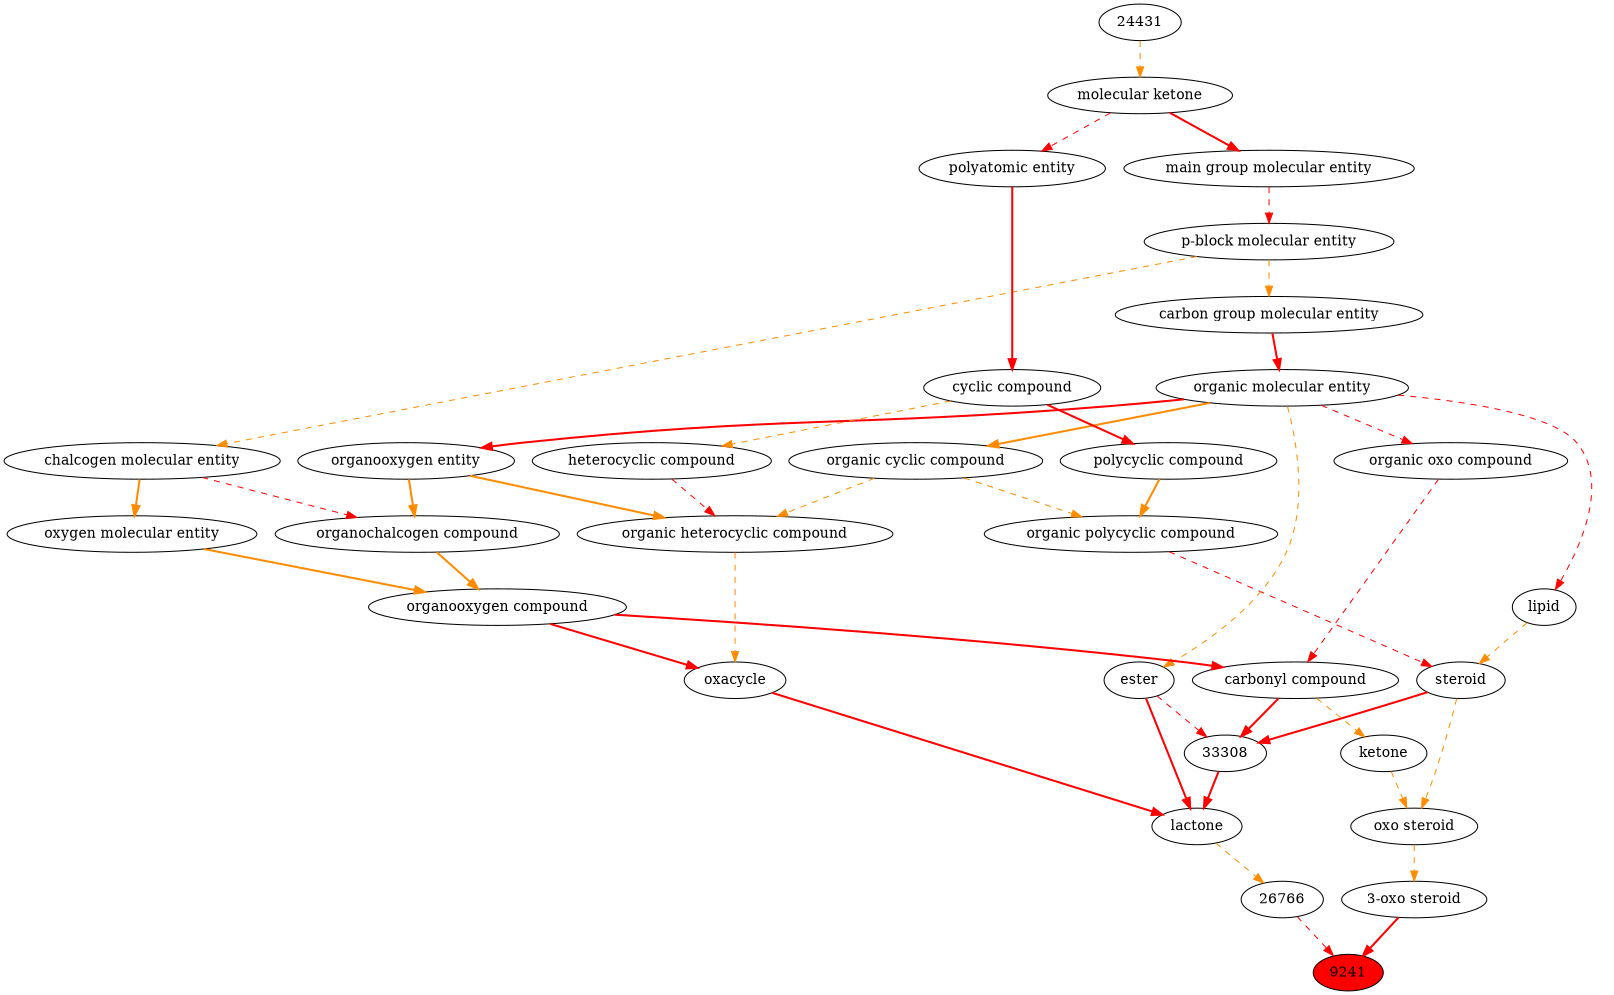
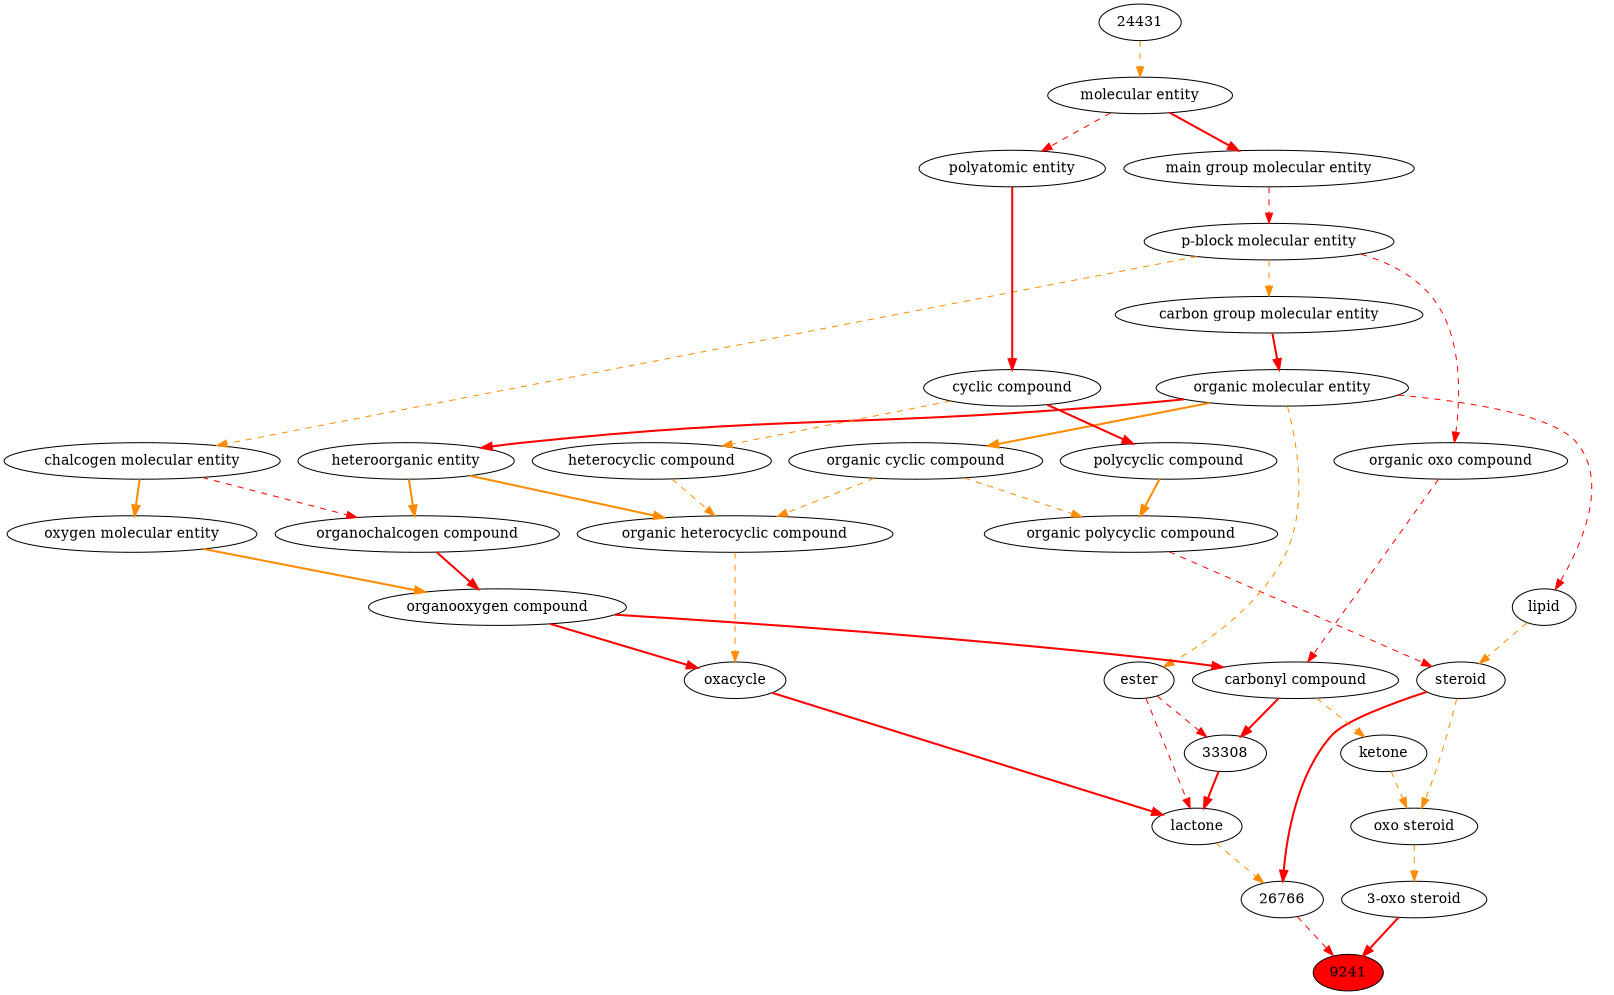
(1140, 95) -> (1140, 95)
(1362, 422) -> (1446, 322)
(406, 461) -> (406, 461)
(689, 494) -> (689, 494)
(453, 567) -> (453, 567)
(1352, 715) -> (1319, 752)
(1166, 749) -> (1166, 749)
